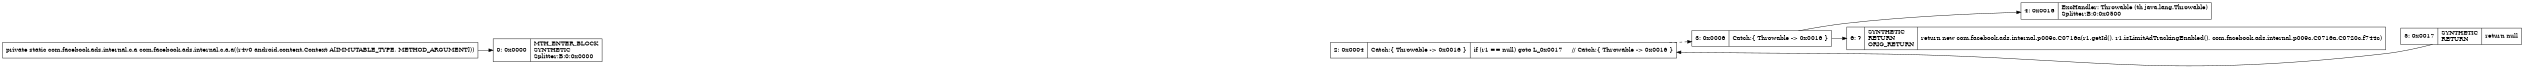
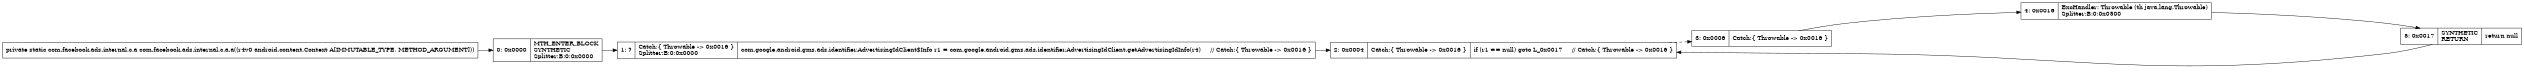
none -> (2314, 17)
(2116, 38) -> none
none -> (966, 50)
